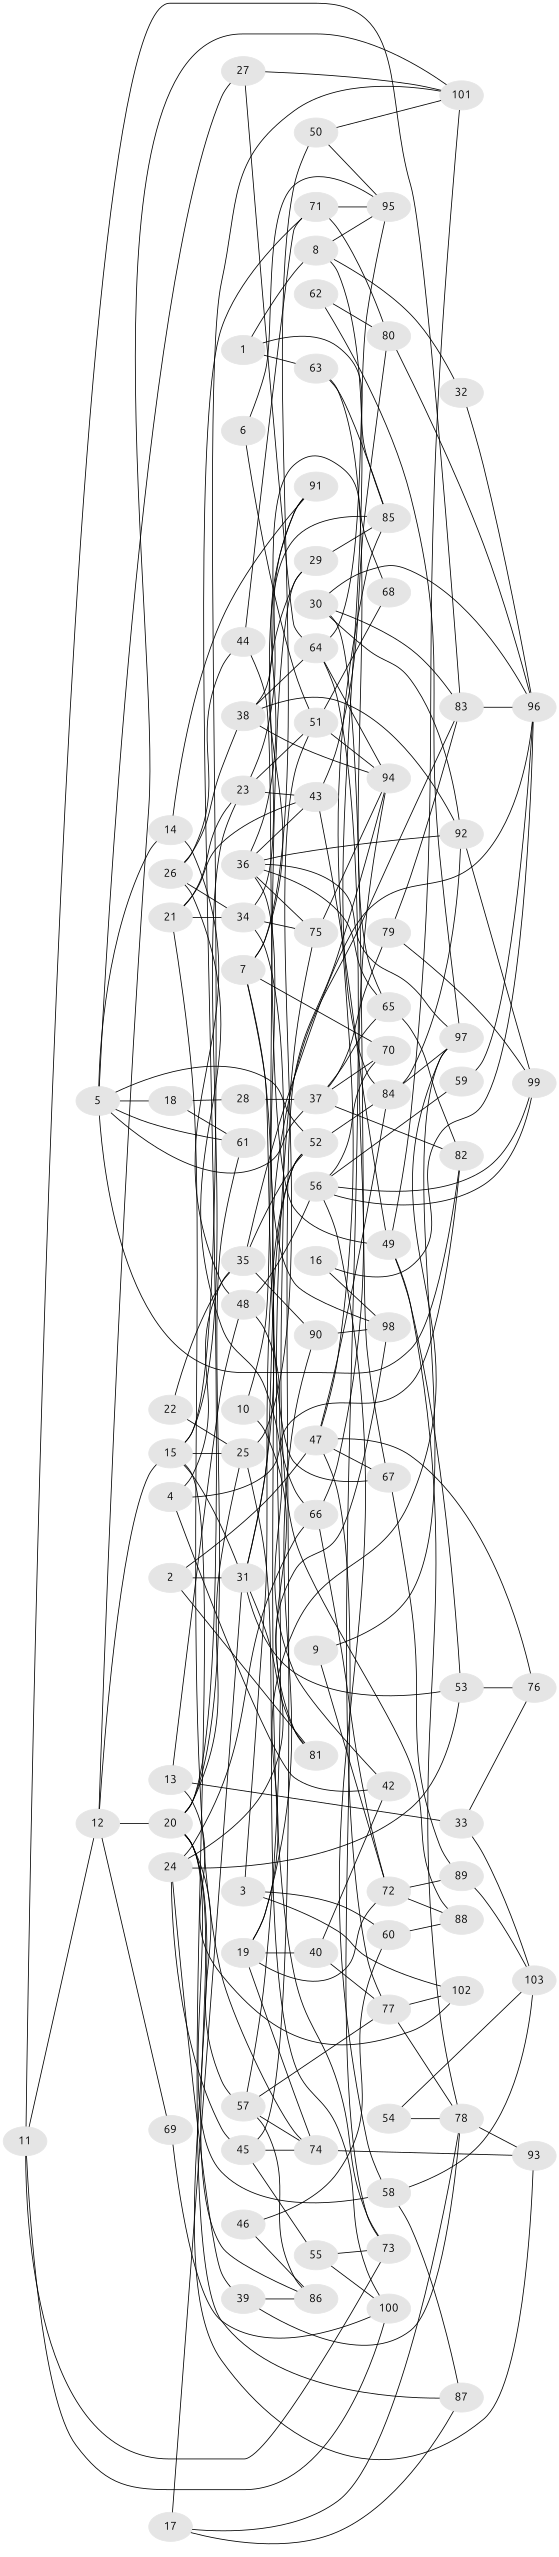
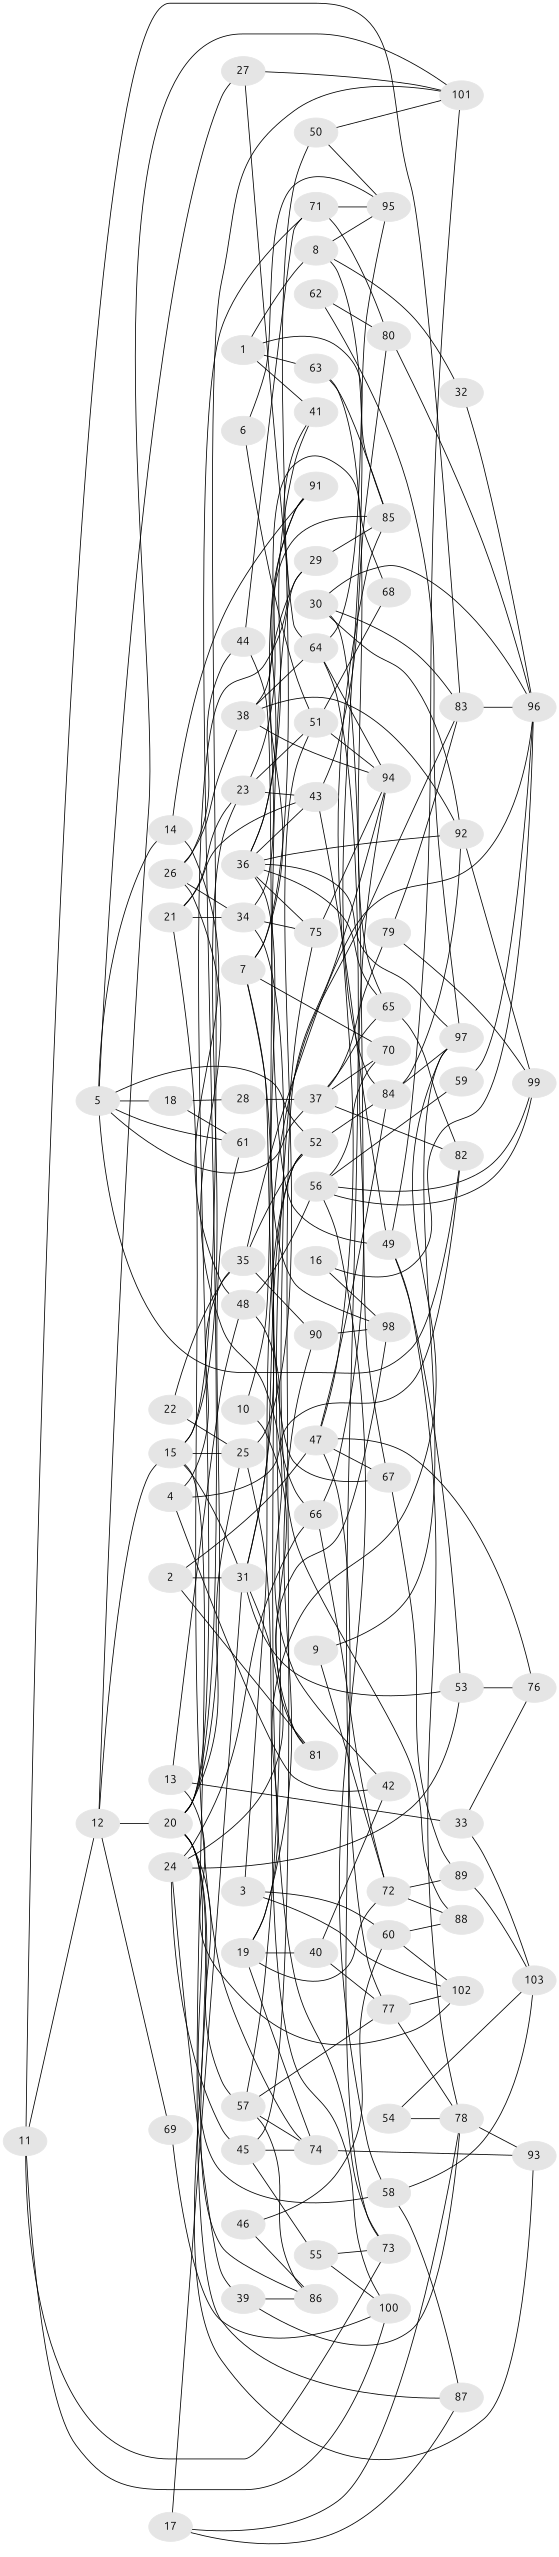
none -> (316, 412)
none -> (425, 1963)
